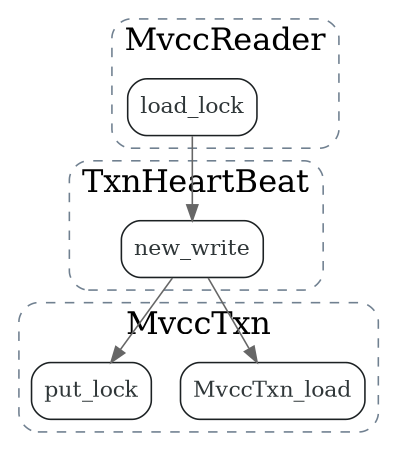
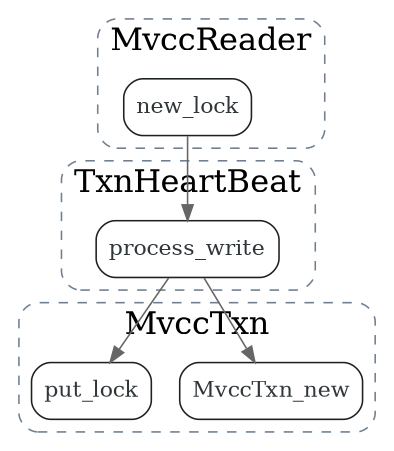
(192, 107) -> (188, 107)
(192, 249) -> (188, 249)
(273, 391) -> (271, 391)
